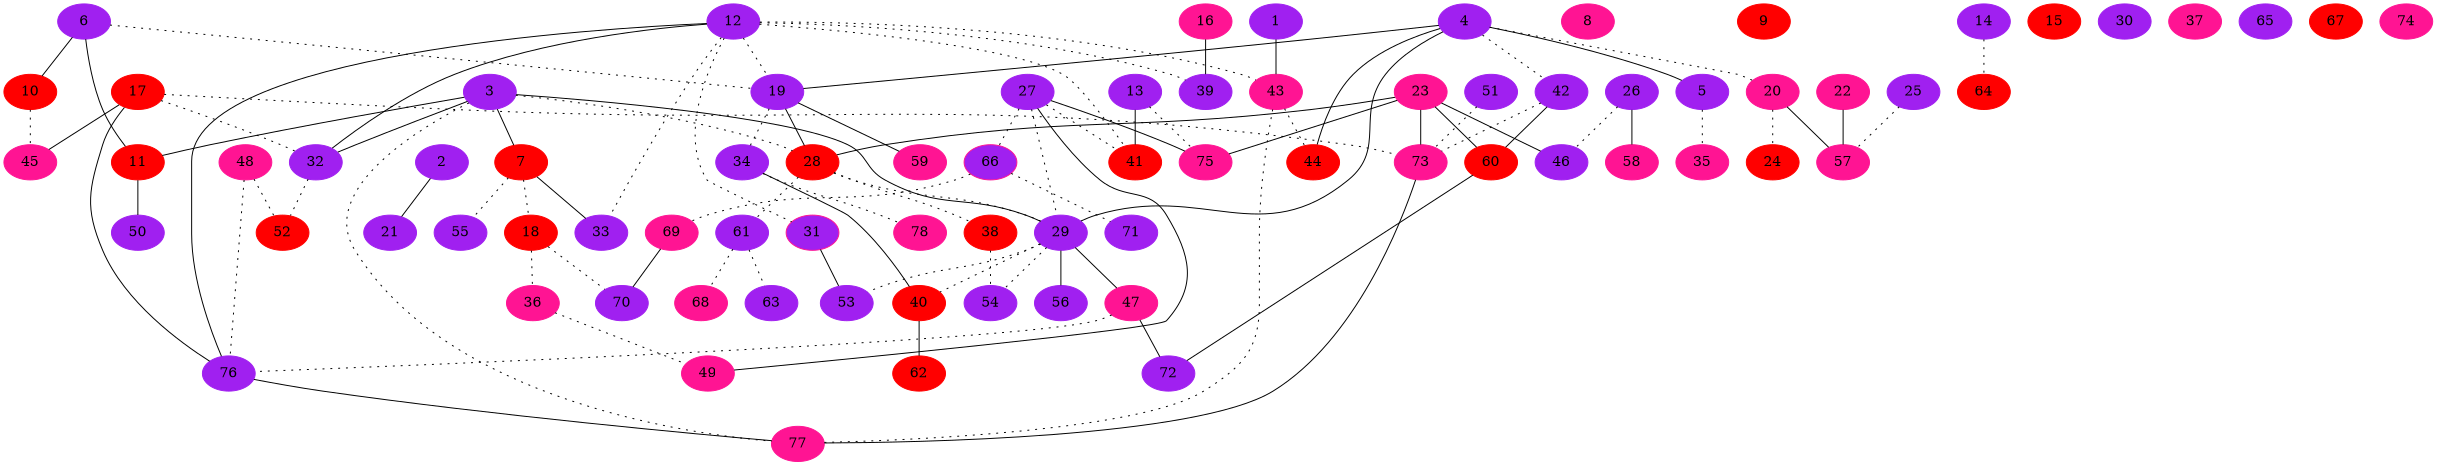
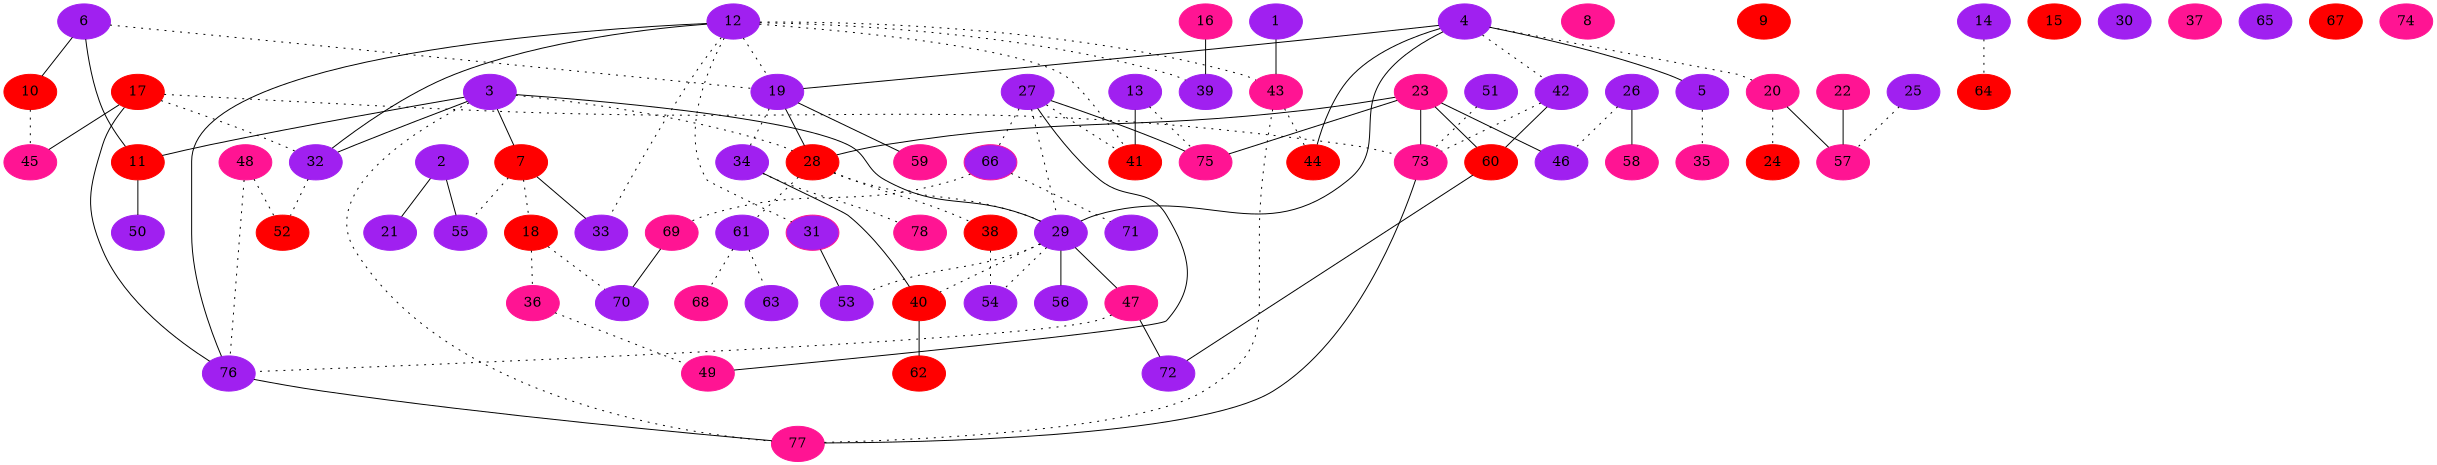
none -> (451, 198)
